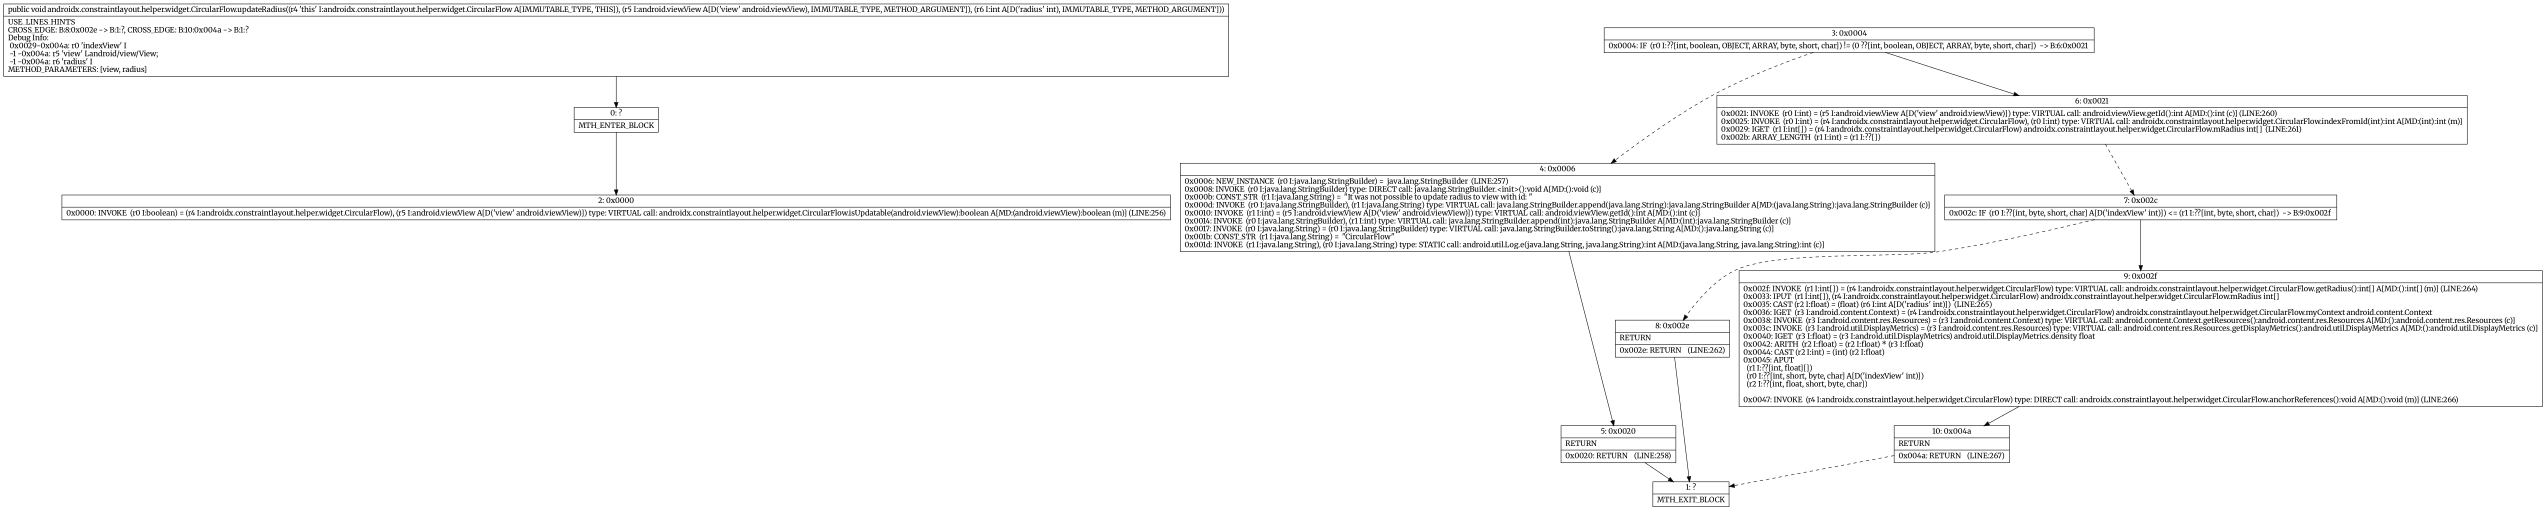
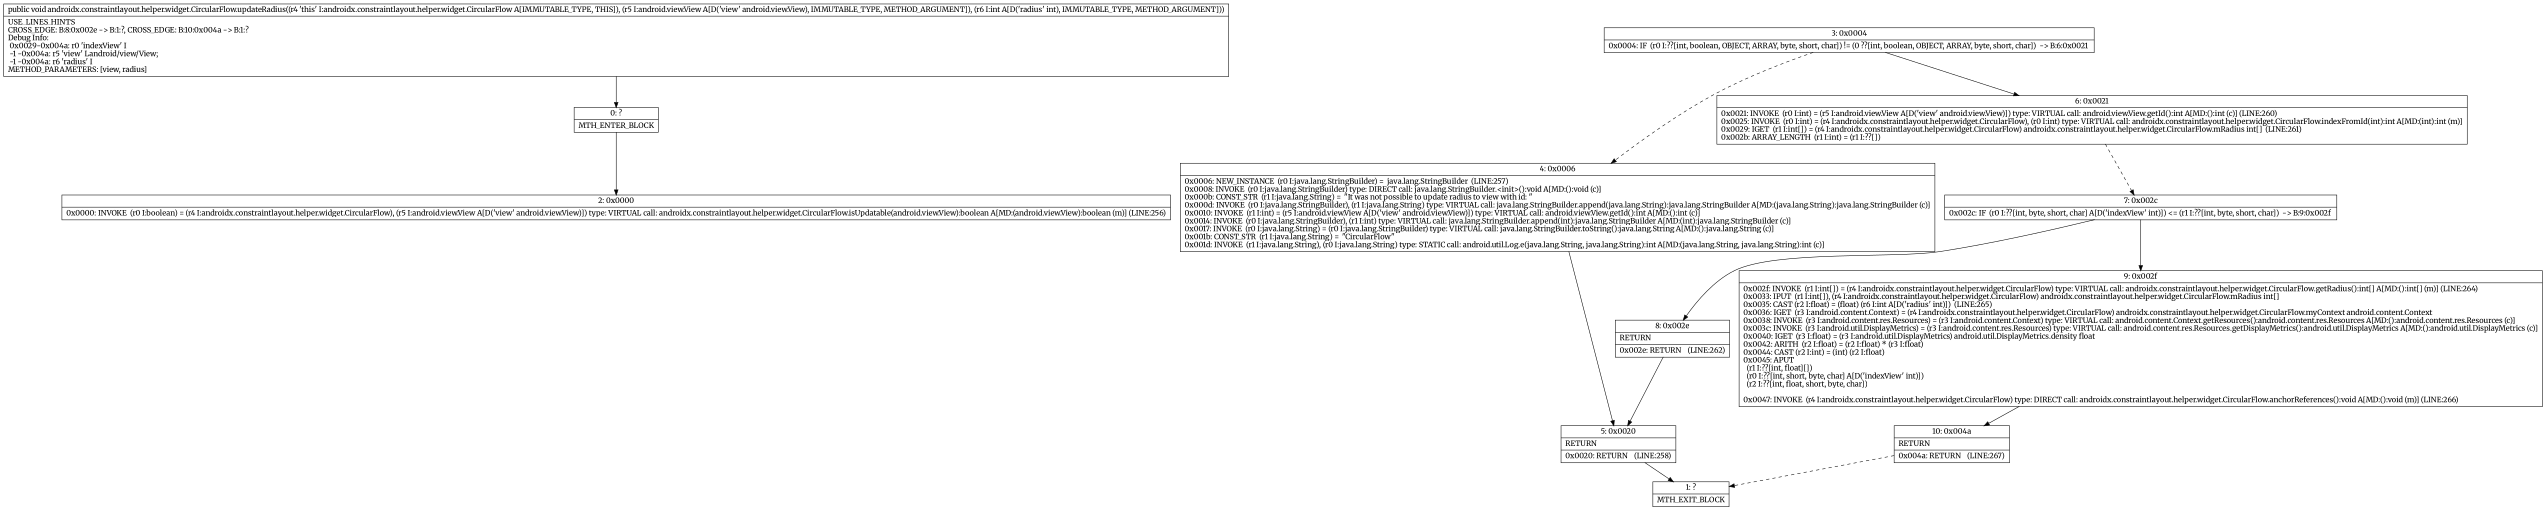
(1882, 255) -> (1882, 255)
(1682, 417) -> (1647, 389)
